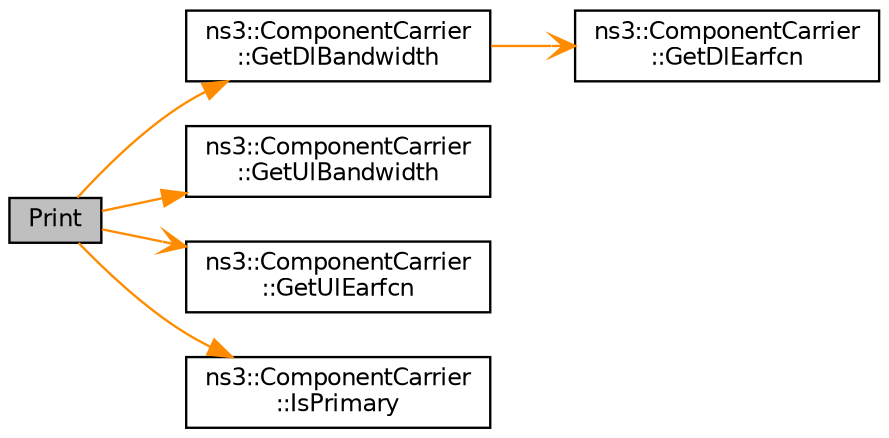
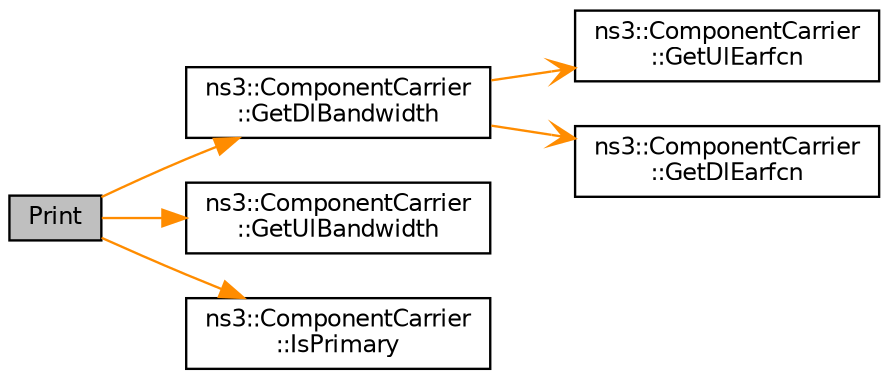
(132, 235) -> (521, 76)
